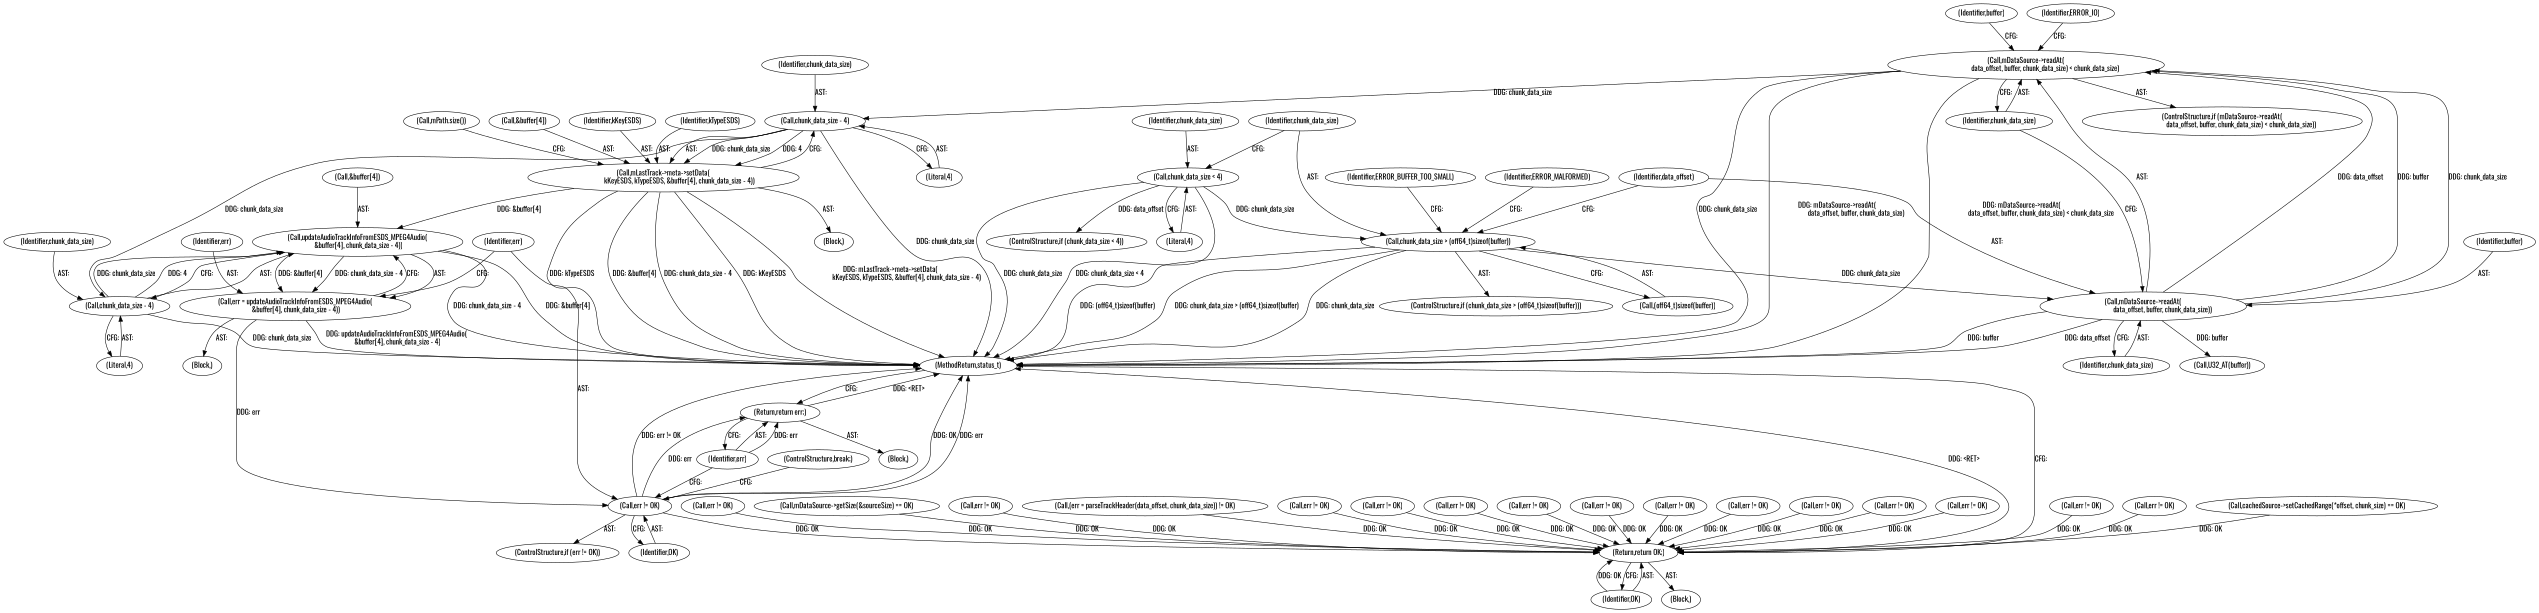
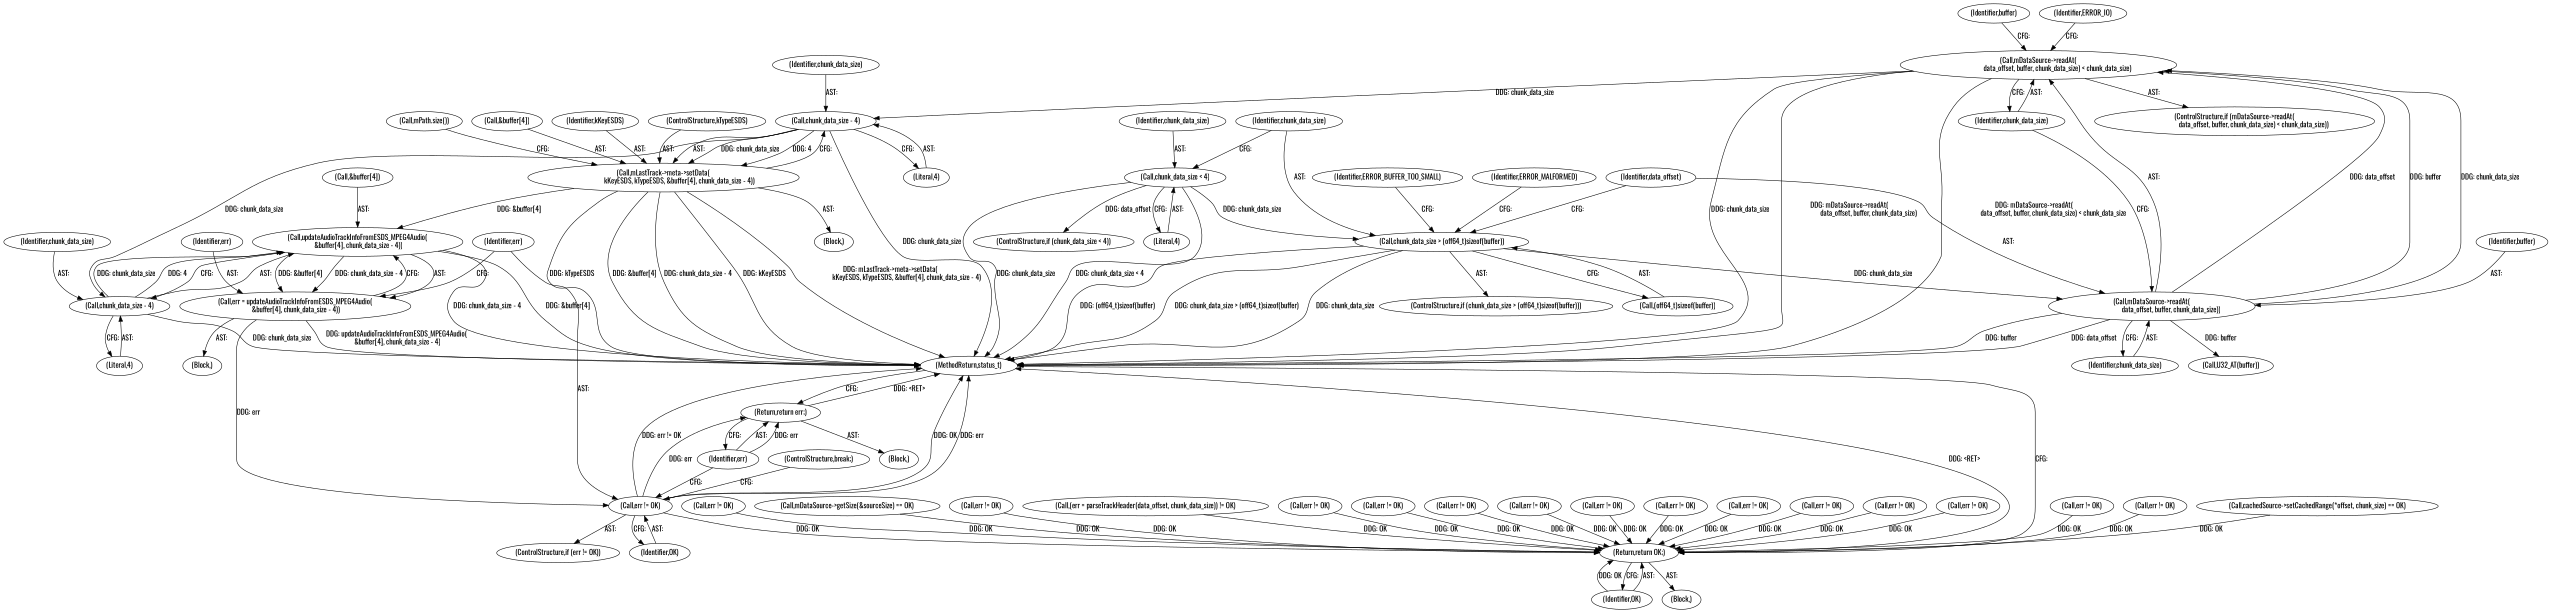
(710, 121) -> (707, 121)
